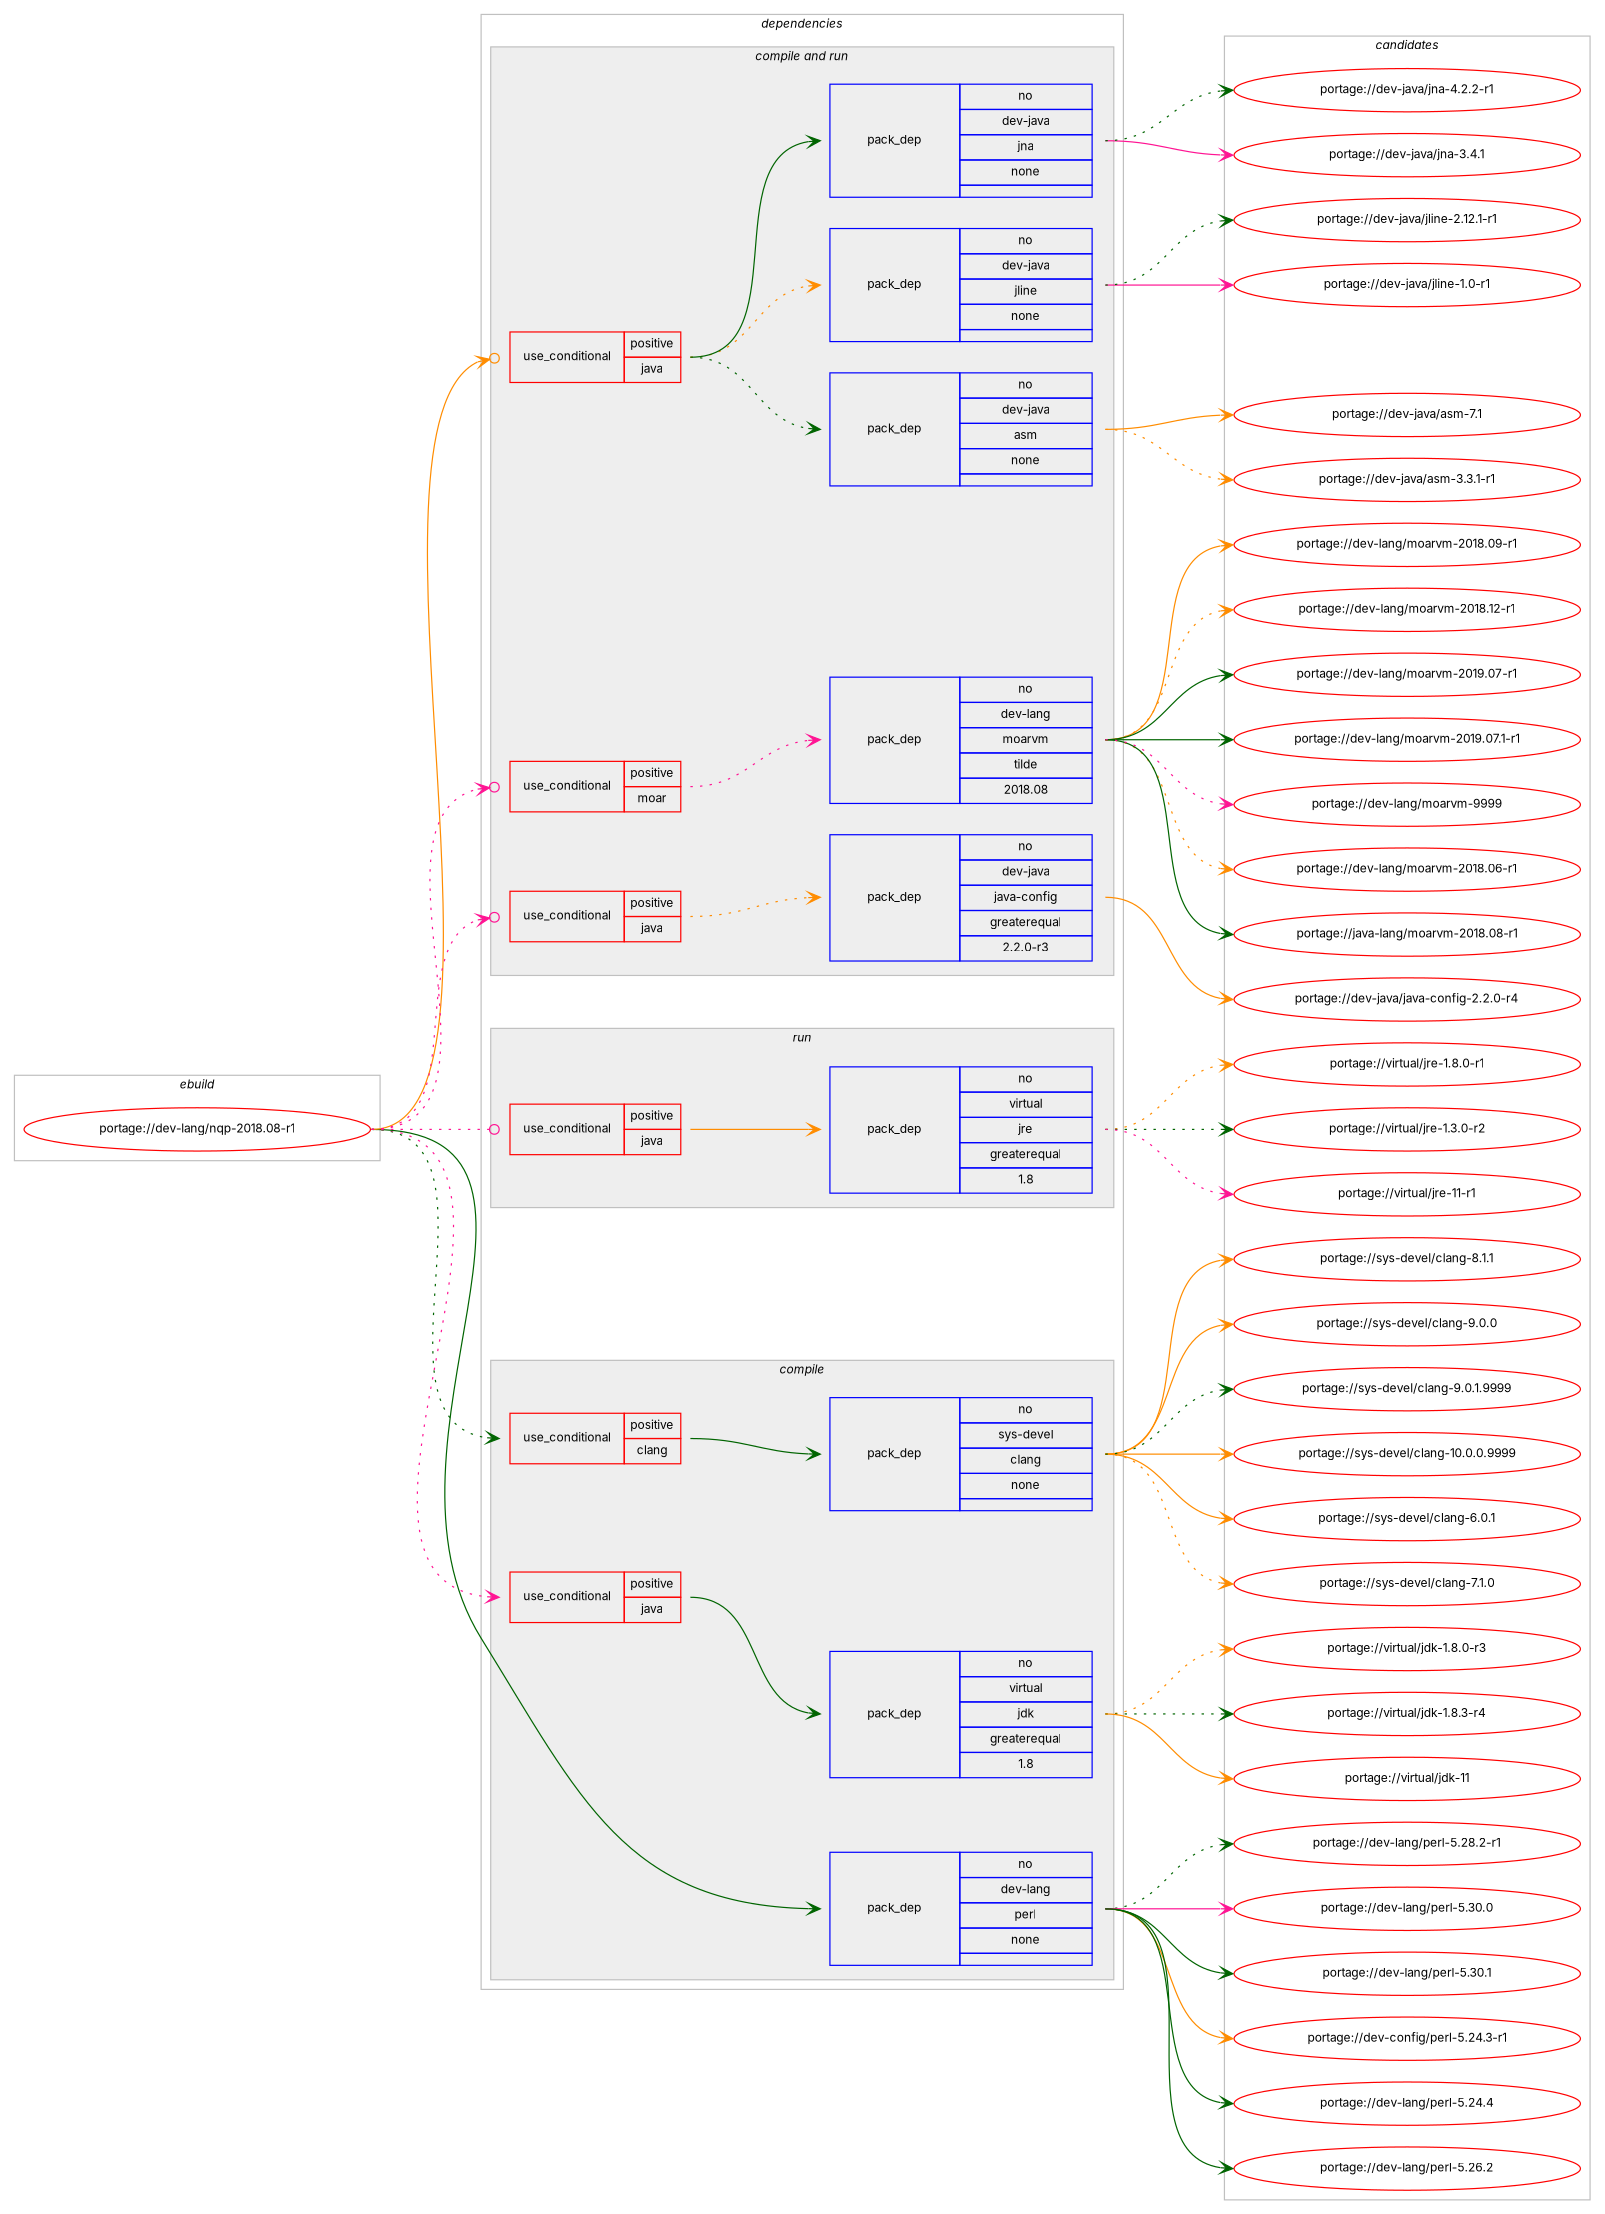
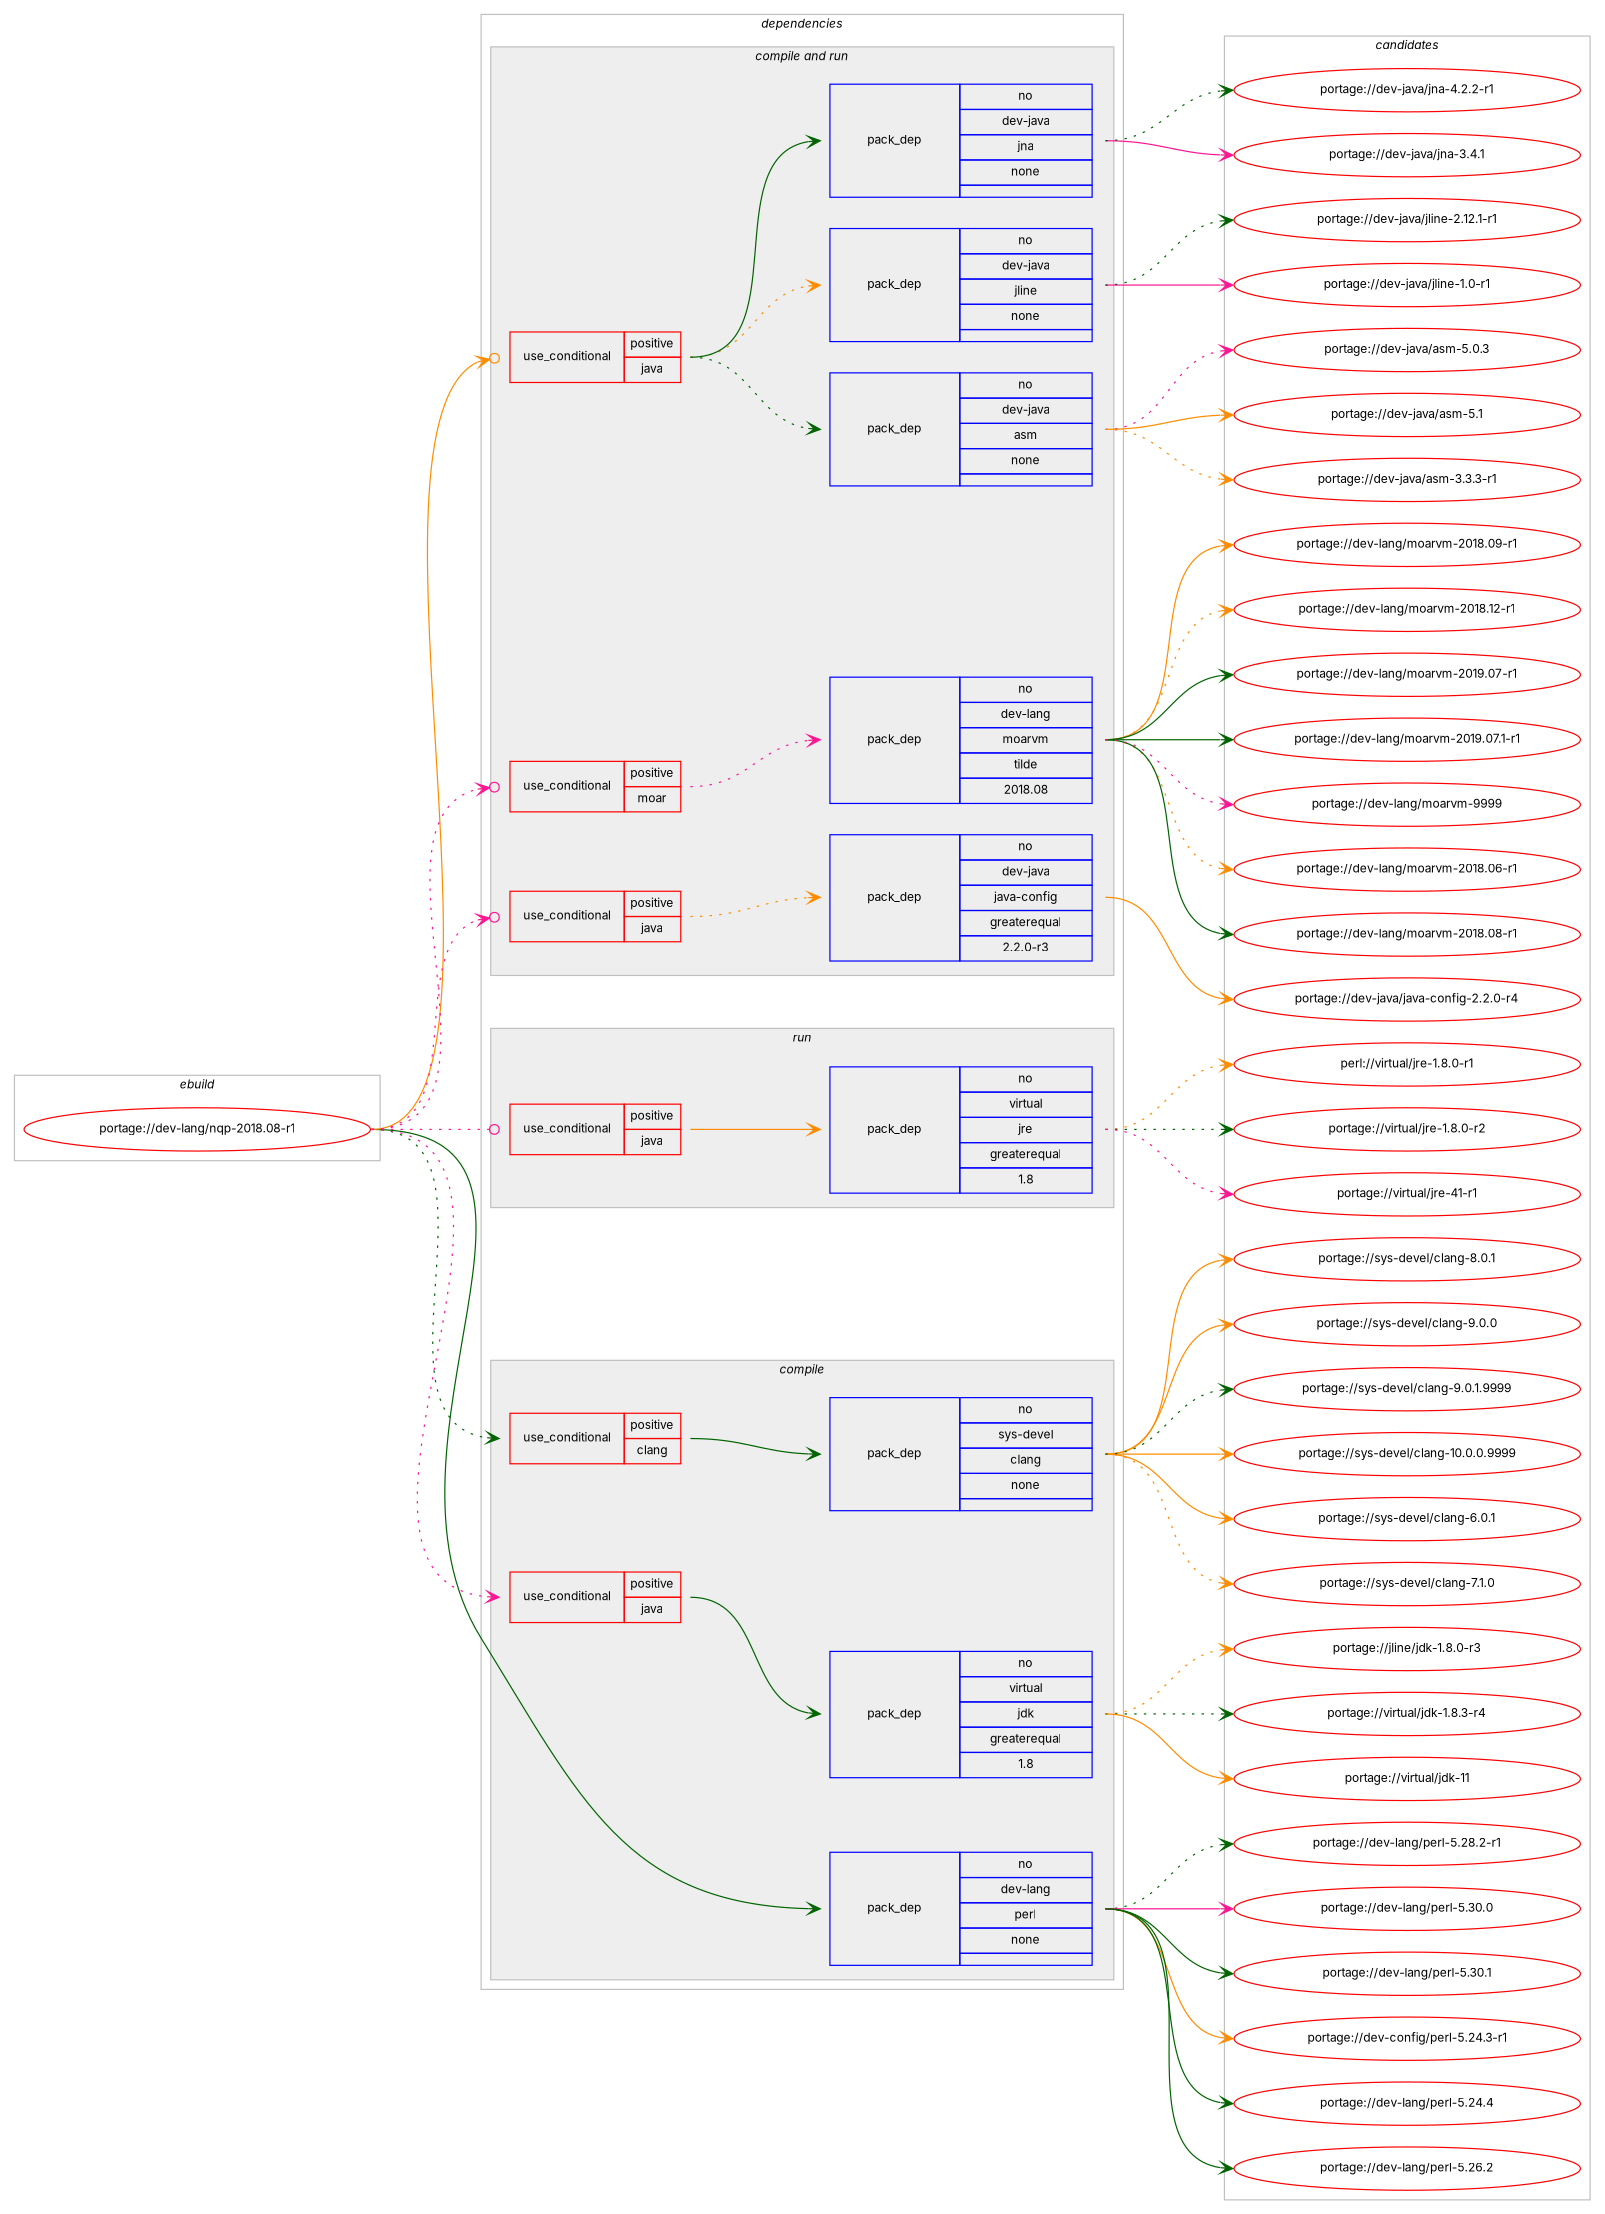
none -> (1407, 350)
(1407, 415) -> (1407, 415)
(1407, 480) -> (1407, 480)
(1407, 935) -> (1407, 935)
(1407, 1064) -> (1407, 1064)
(1407, 1129) -> (1407, 1129)
(1407, 1194) -> (1407, 1194)
(1407, 1259) -> (1407, 1259)
(1407, 1649) -> (1407, 1649)
